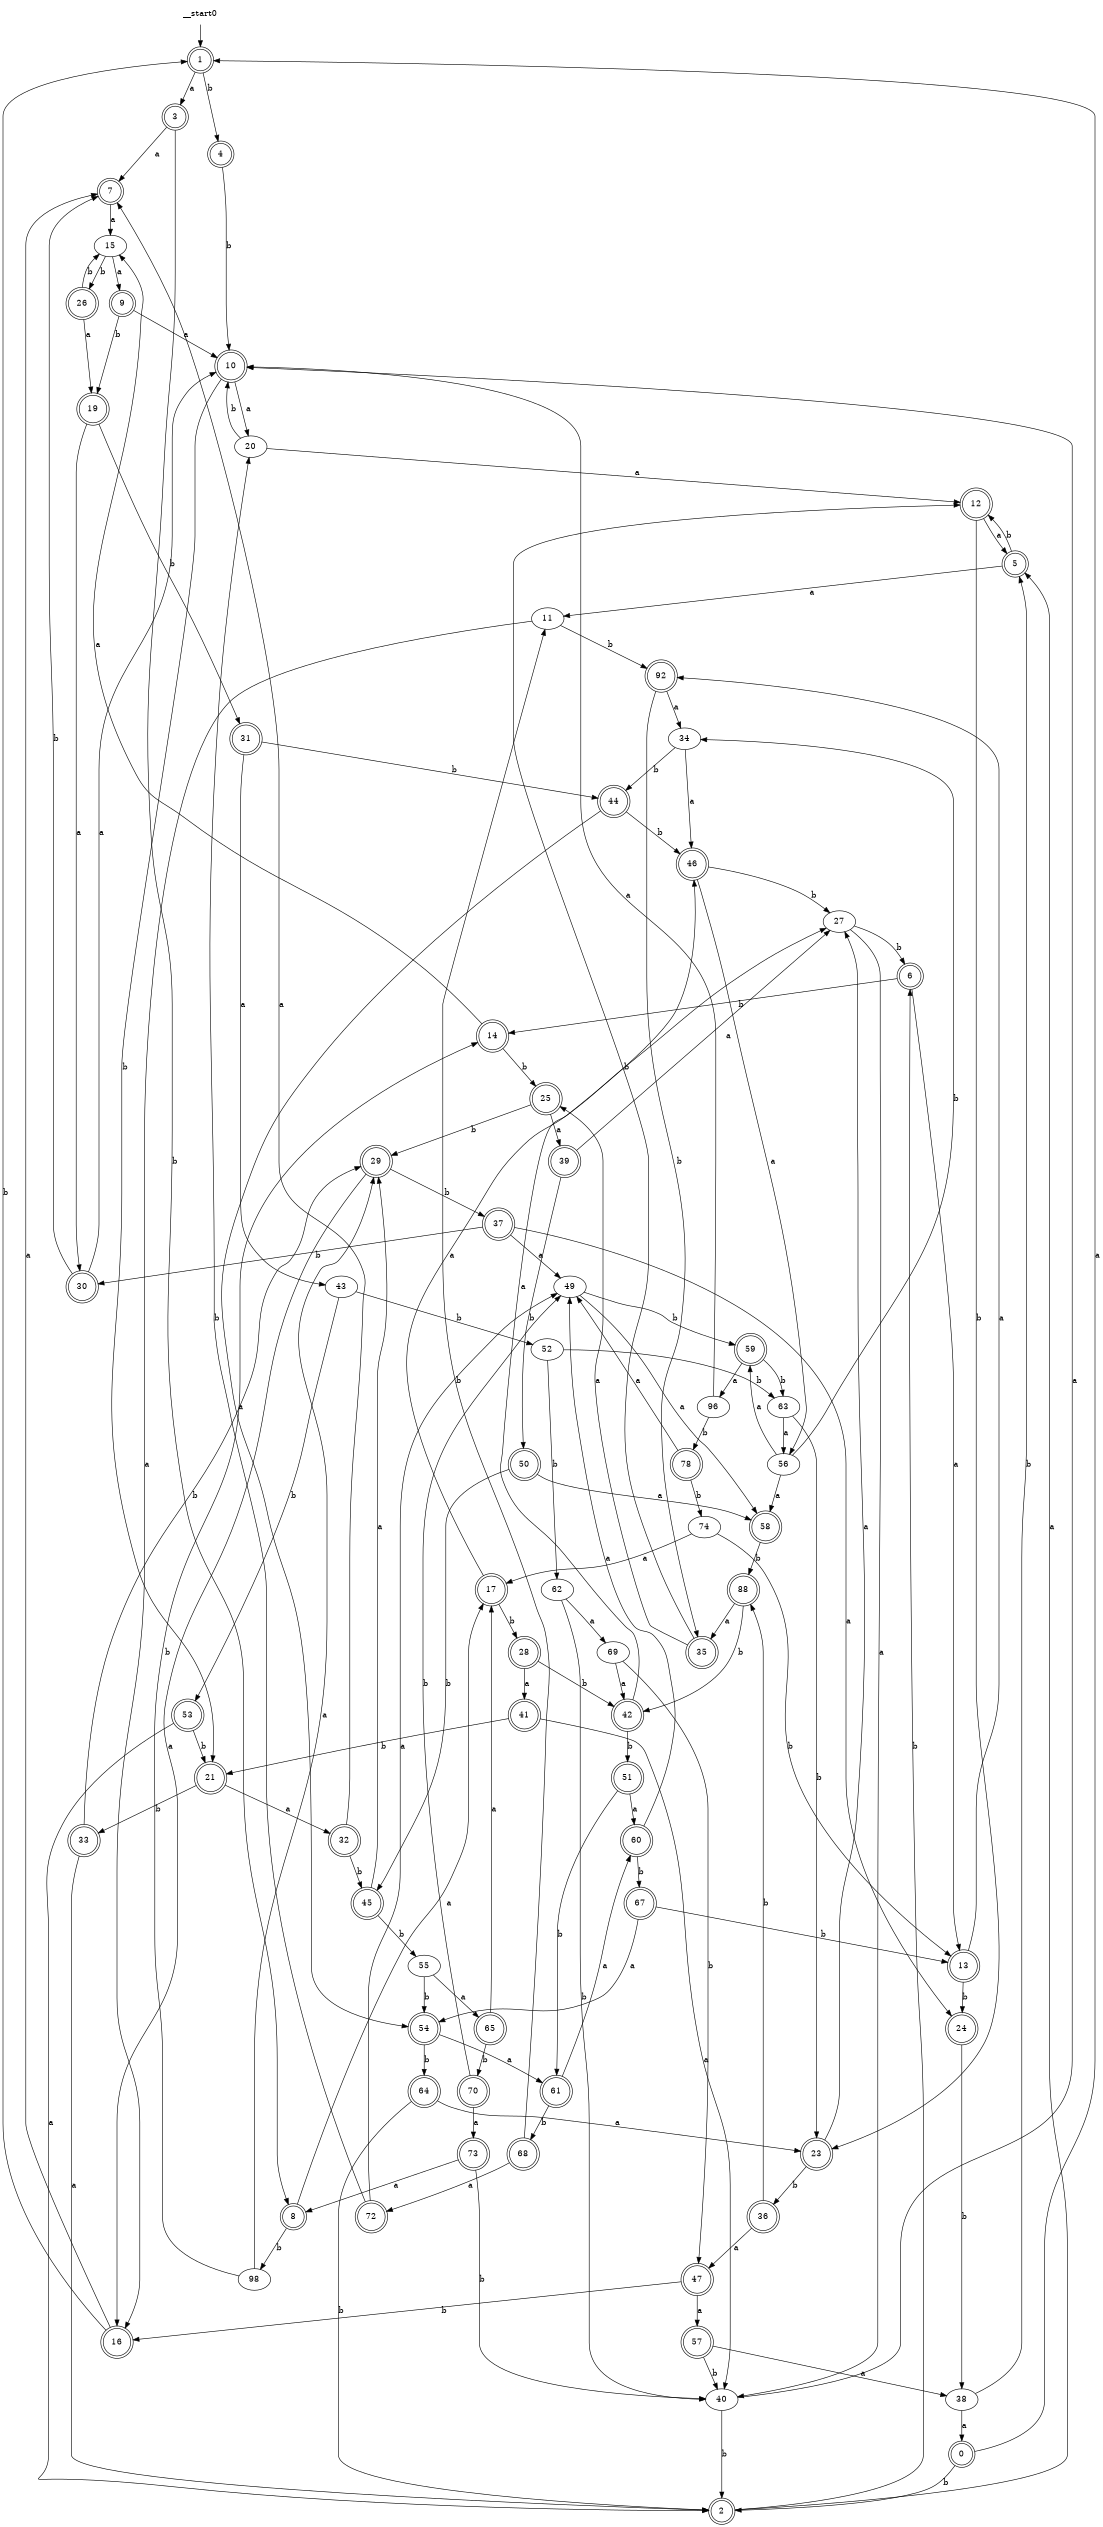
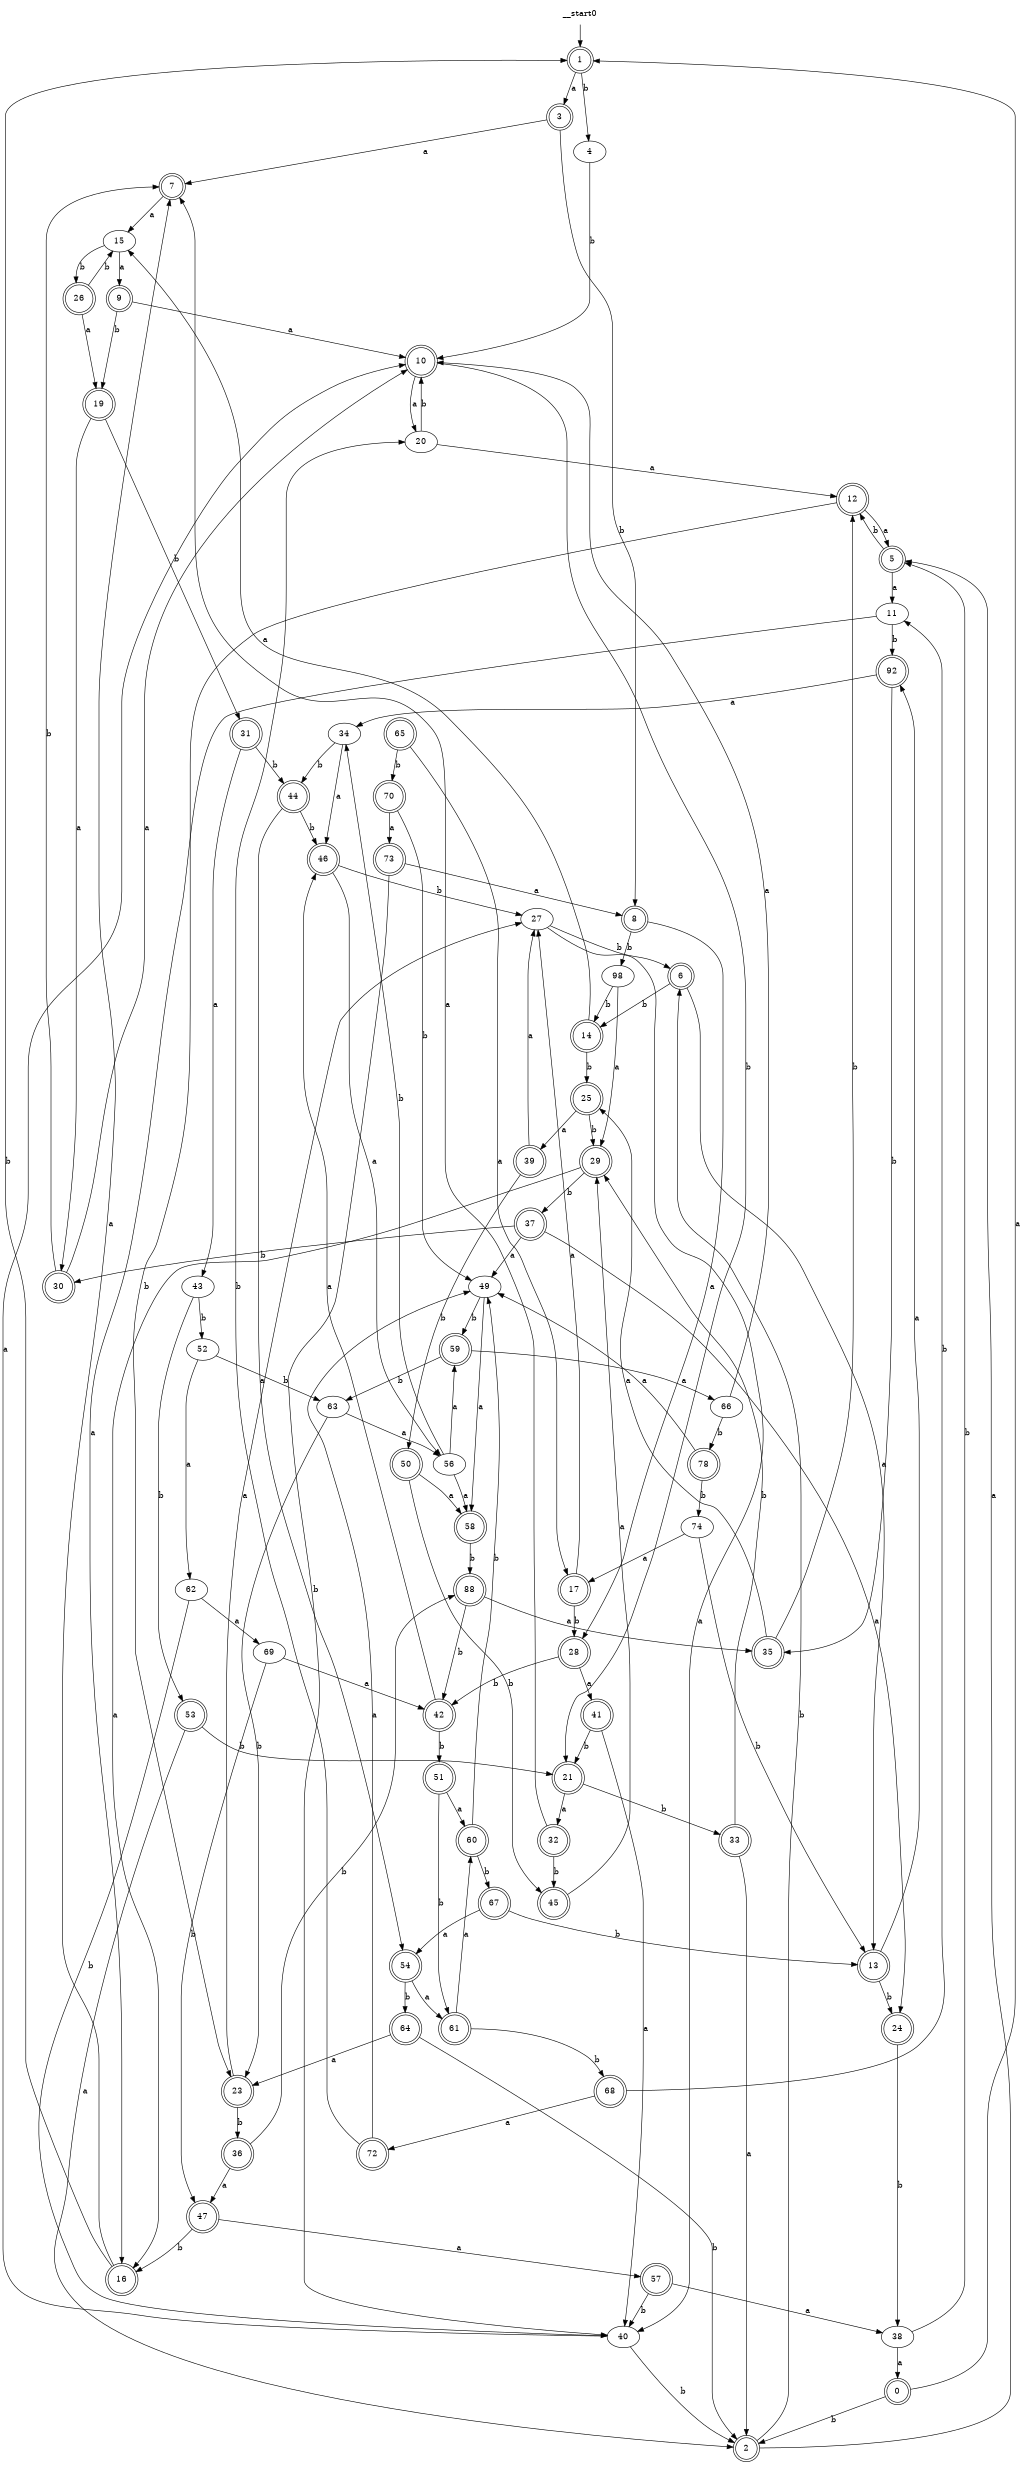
(221, 154) -> (590, 152)
(713, 1407) -> (727, 1407)
(556, 1464) -> (189, 1464)
(608, 1558) -> (497, 1558)
(427, 1915) -> (707, 1284)
(424, 1966) -> none
